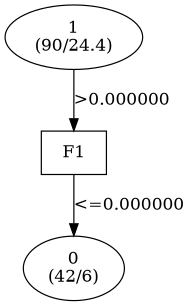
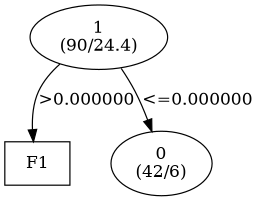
(74, 199) -> (136, 93)
